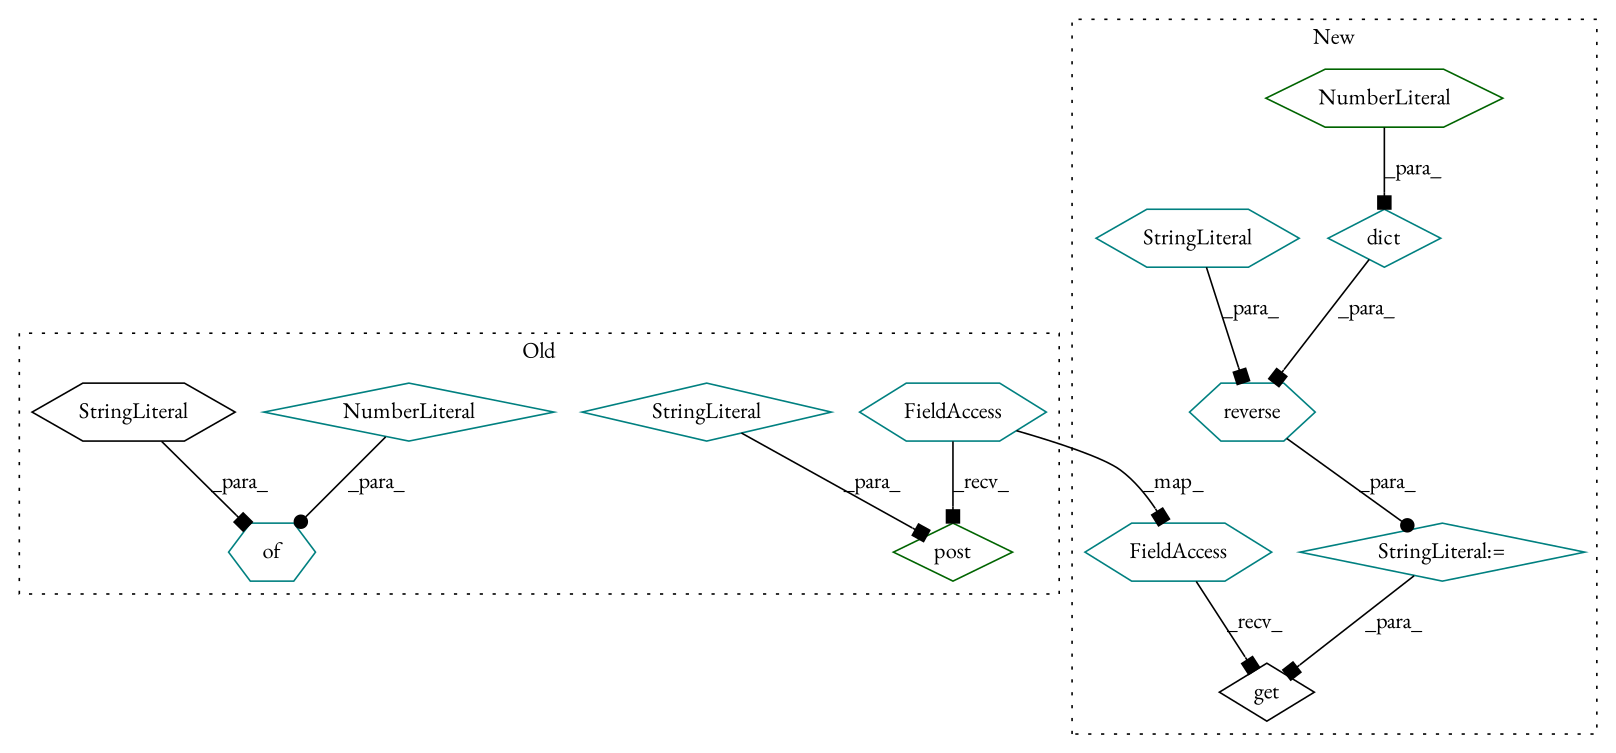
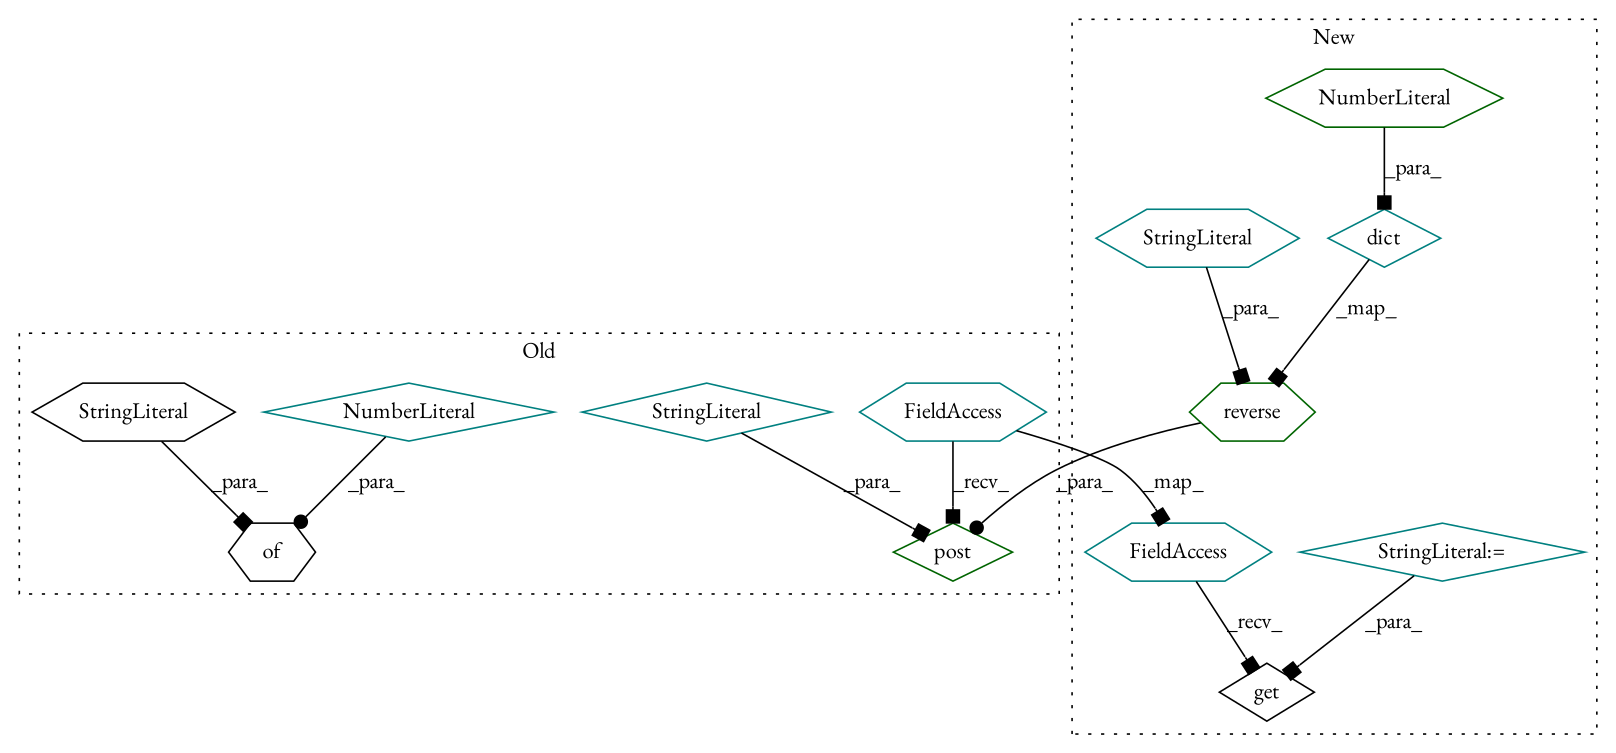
(1367, 308) -> (1367, 308)
(1252, 412) -> (1252, 412)
(1344, 480) -> (1107, 449)
(272, 552) -> (272, 552)
